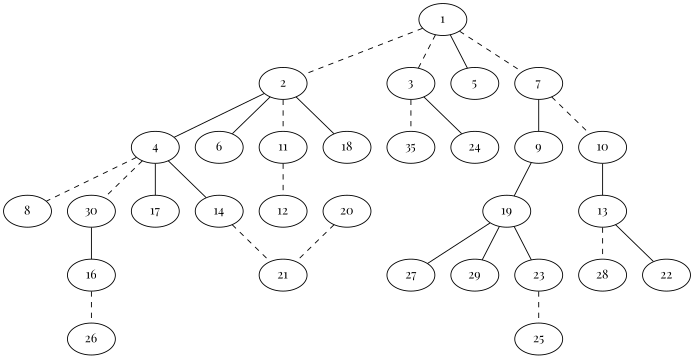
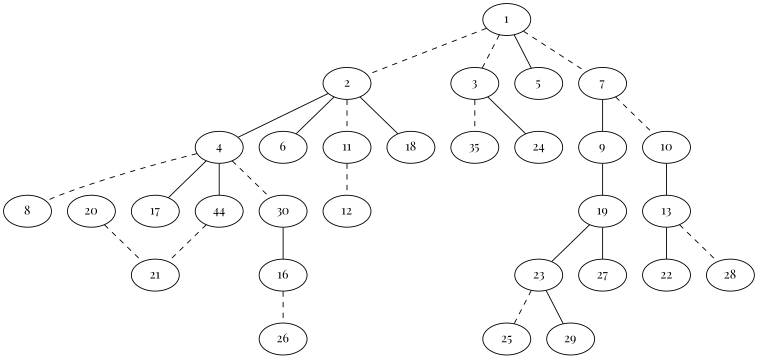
(219, 211) -> (219, 211)
(491, 243) -> (555, 307)
